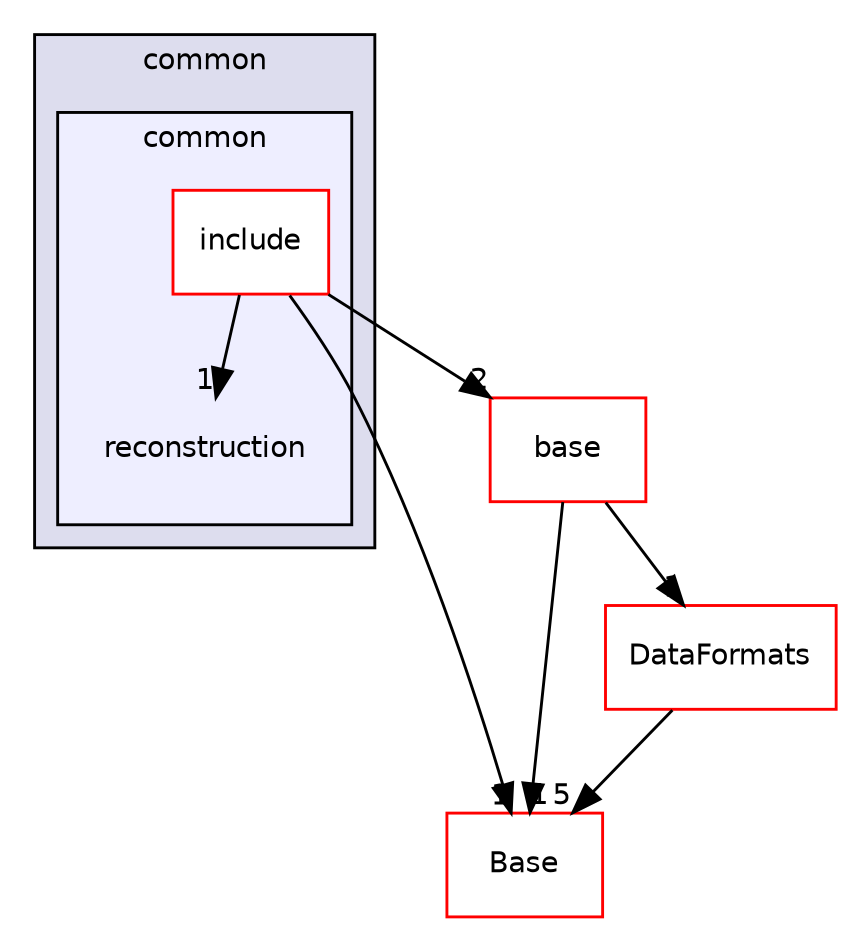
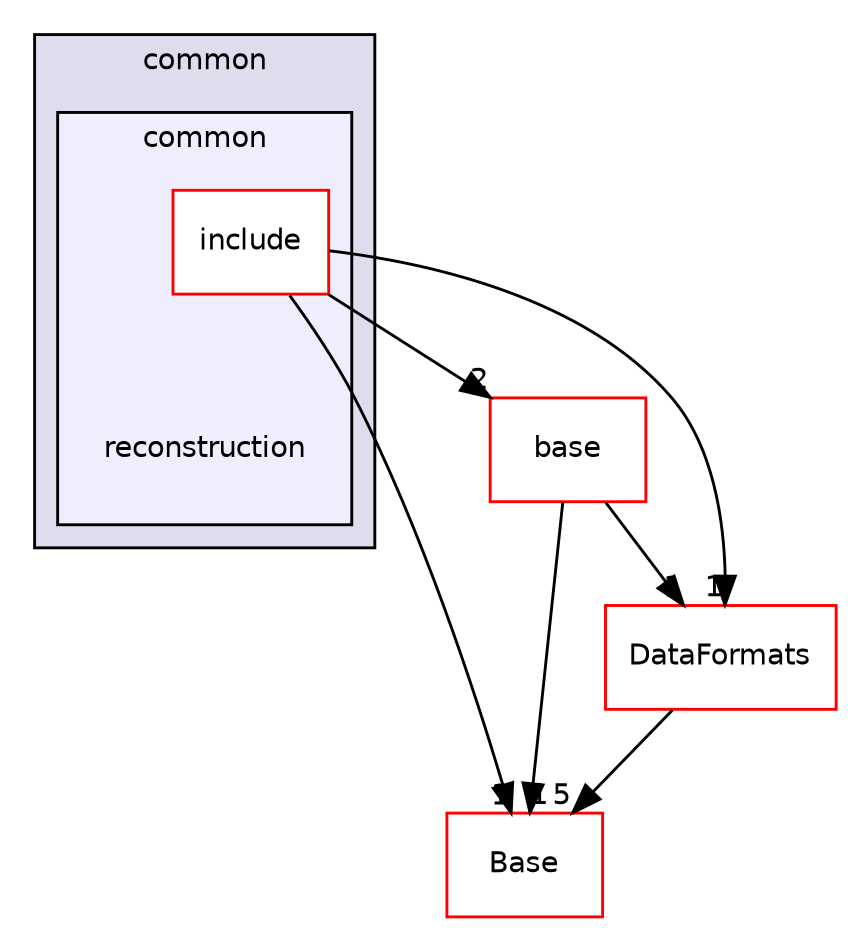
(231, 332) -> (599, 336)
